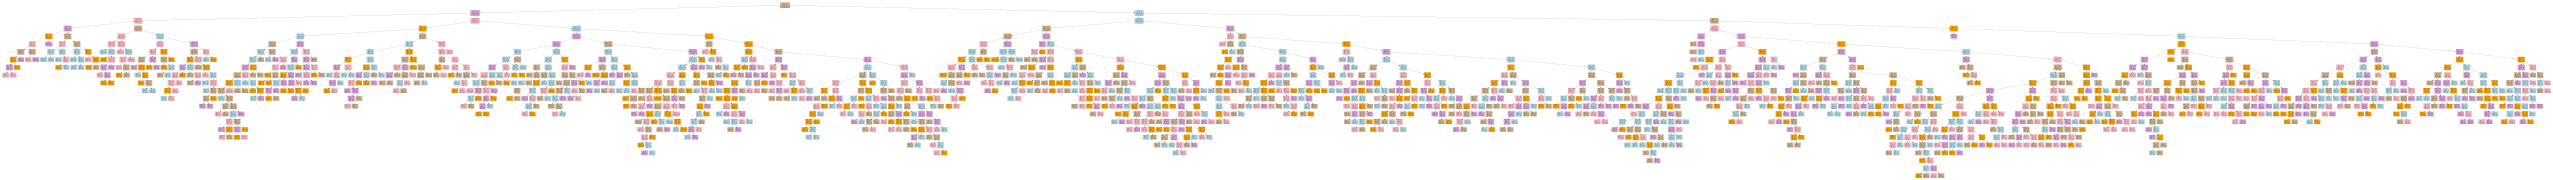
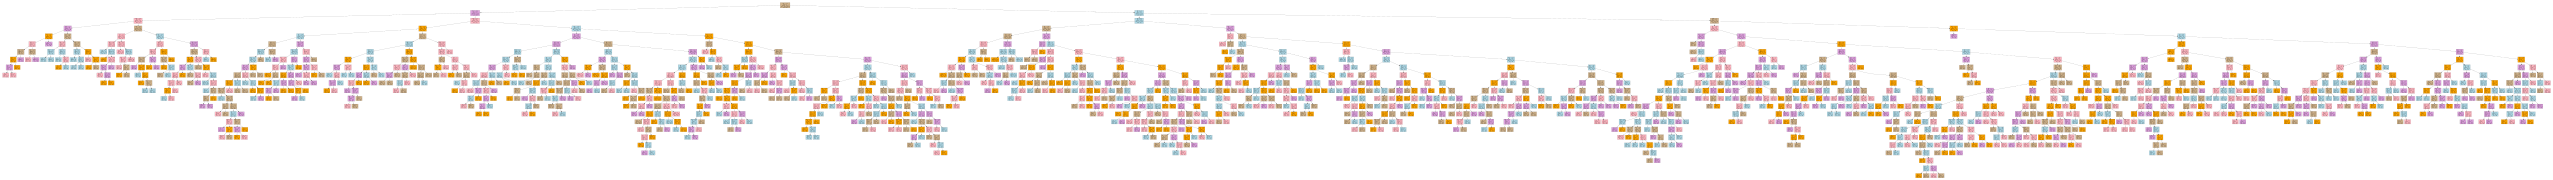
(1236, 75) -> none
(642, 98) -> (642, 98)
